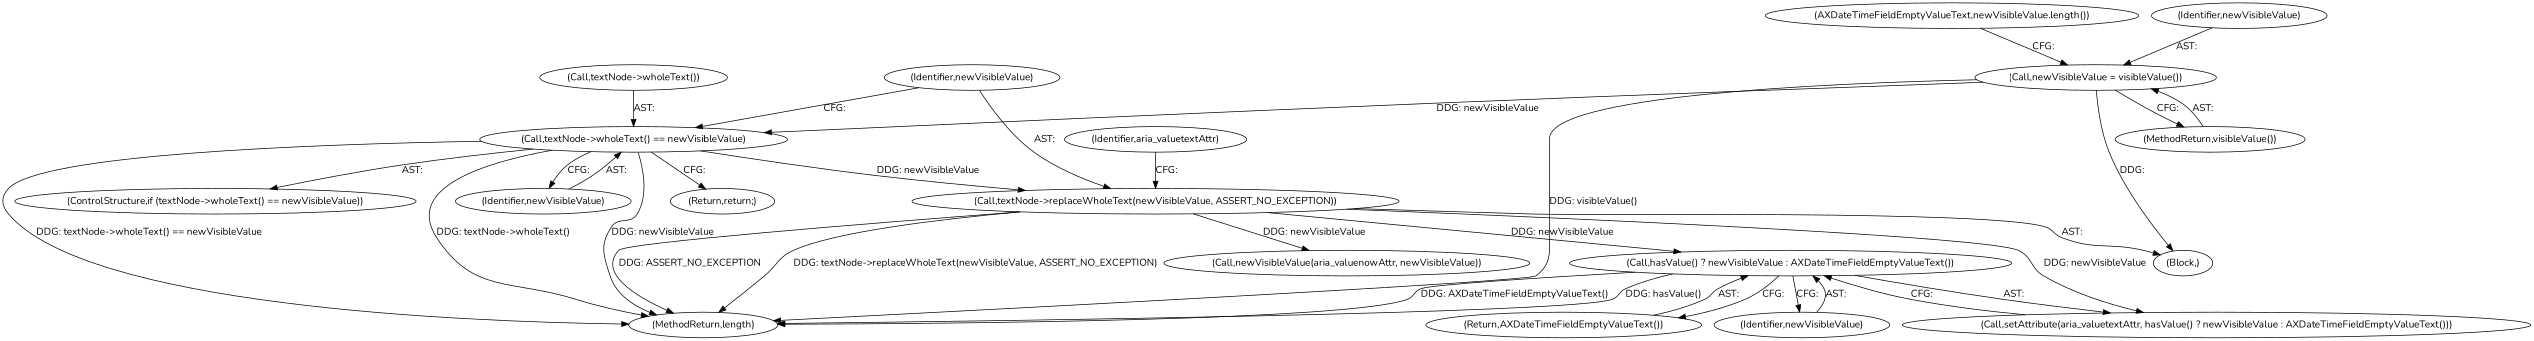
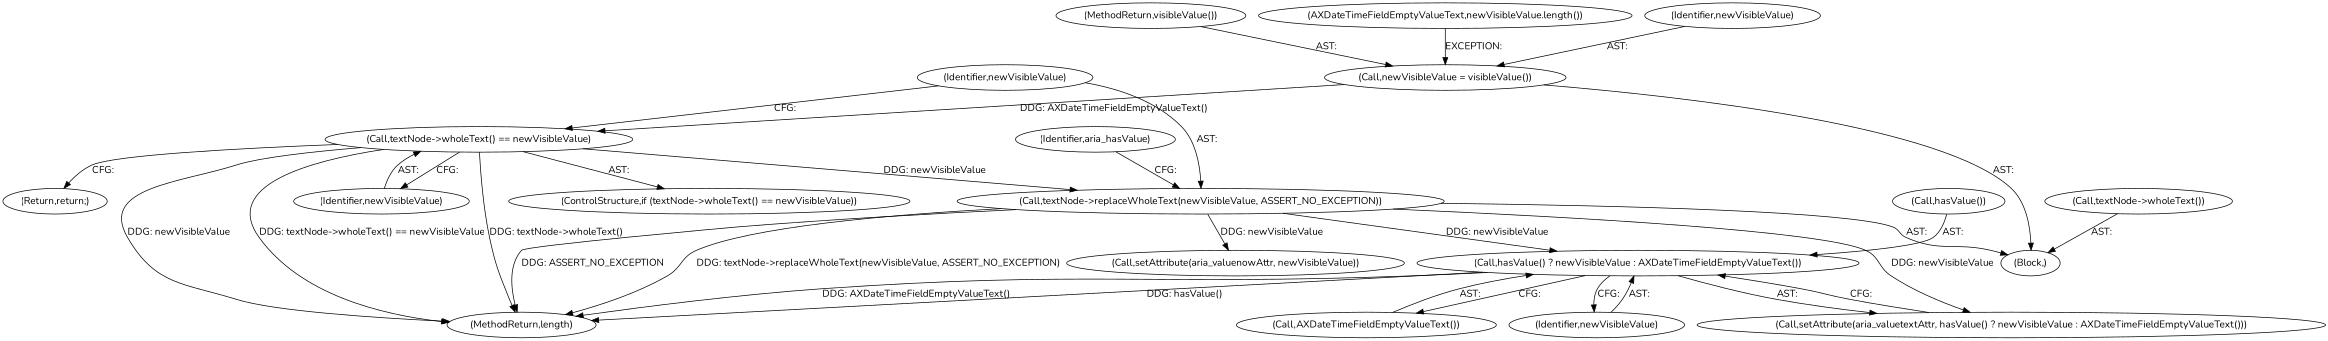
(2045, 47) -> (1475, 47)
(634, 105) -> (2086, 231)
(1488, 108) -> (1114, 108)
(2146, 108) -> none
(1156, 139) -> (1095, 139)
(2134, 170) -> (2005, 170)
none -> (1949, 201)
(1347, 263) -> (1235, 263)
(1415, 286) -> none
(1564, 325) -> (1366, 325)
